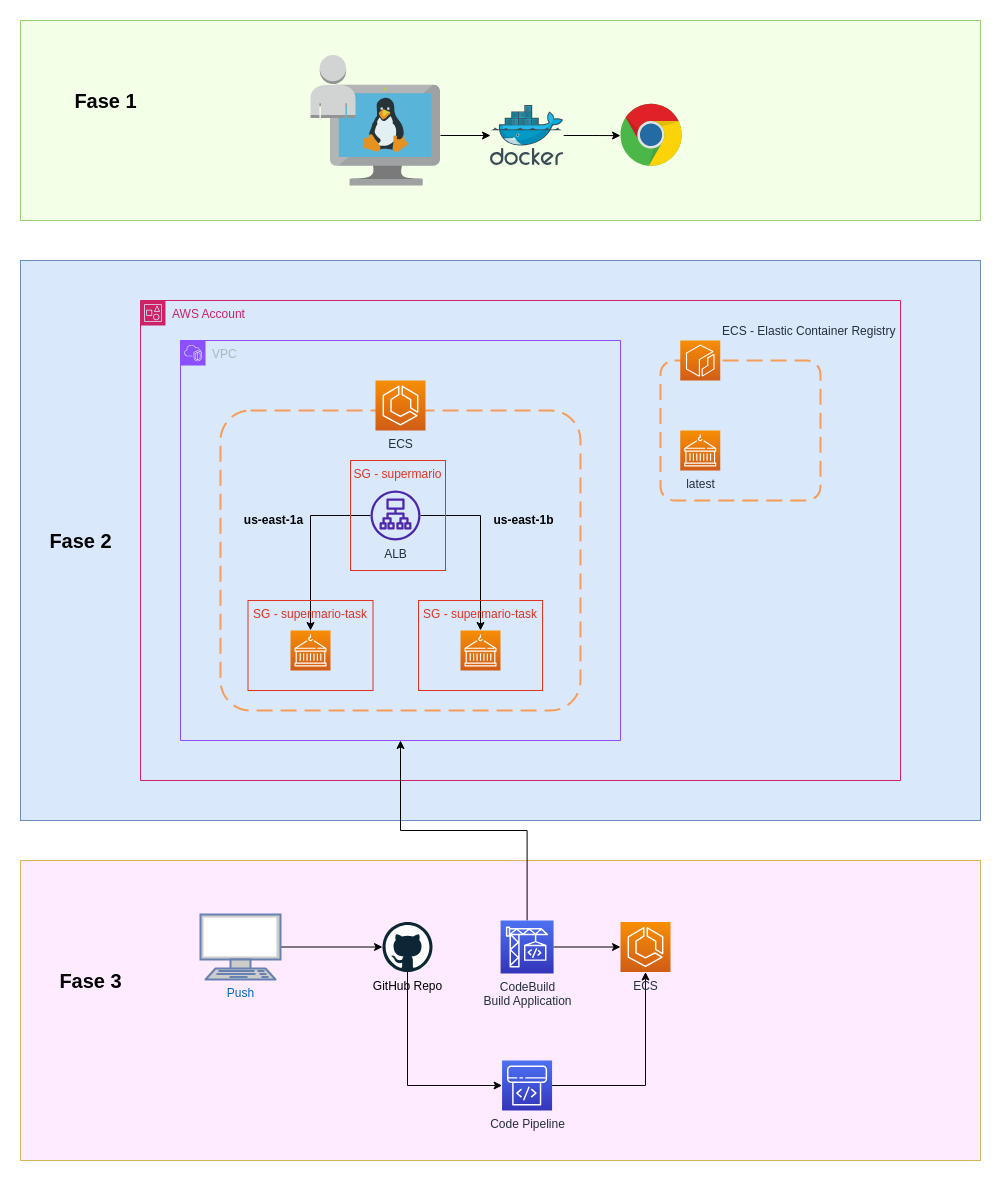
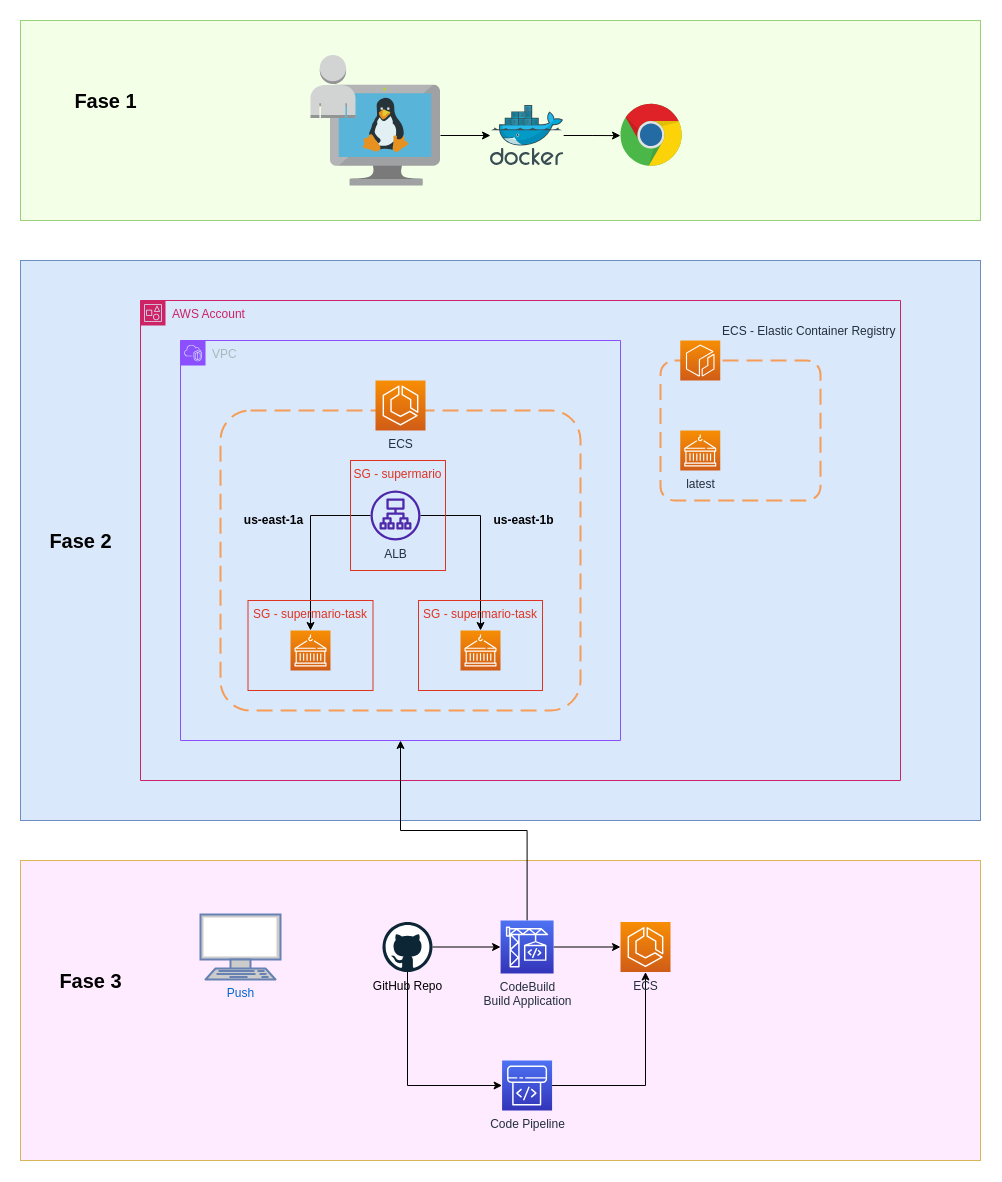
(328, 947) -> none
none -> (463, 947)
